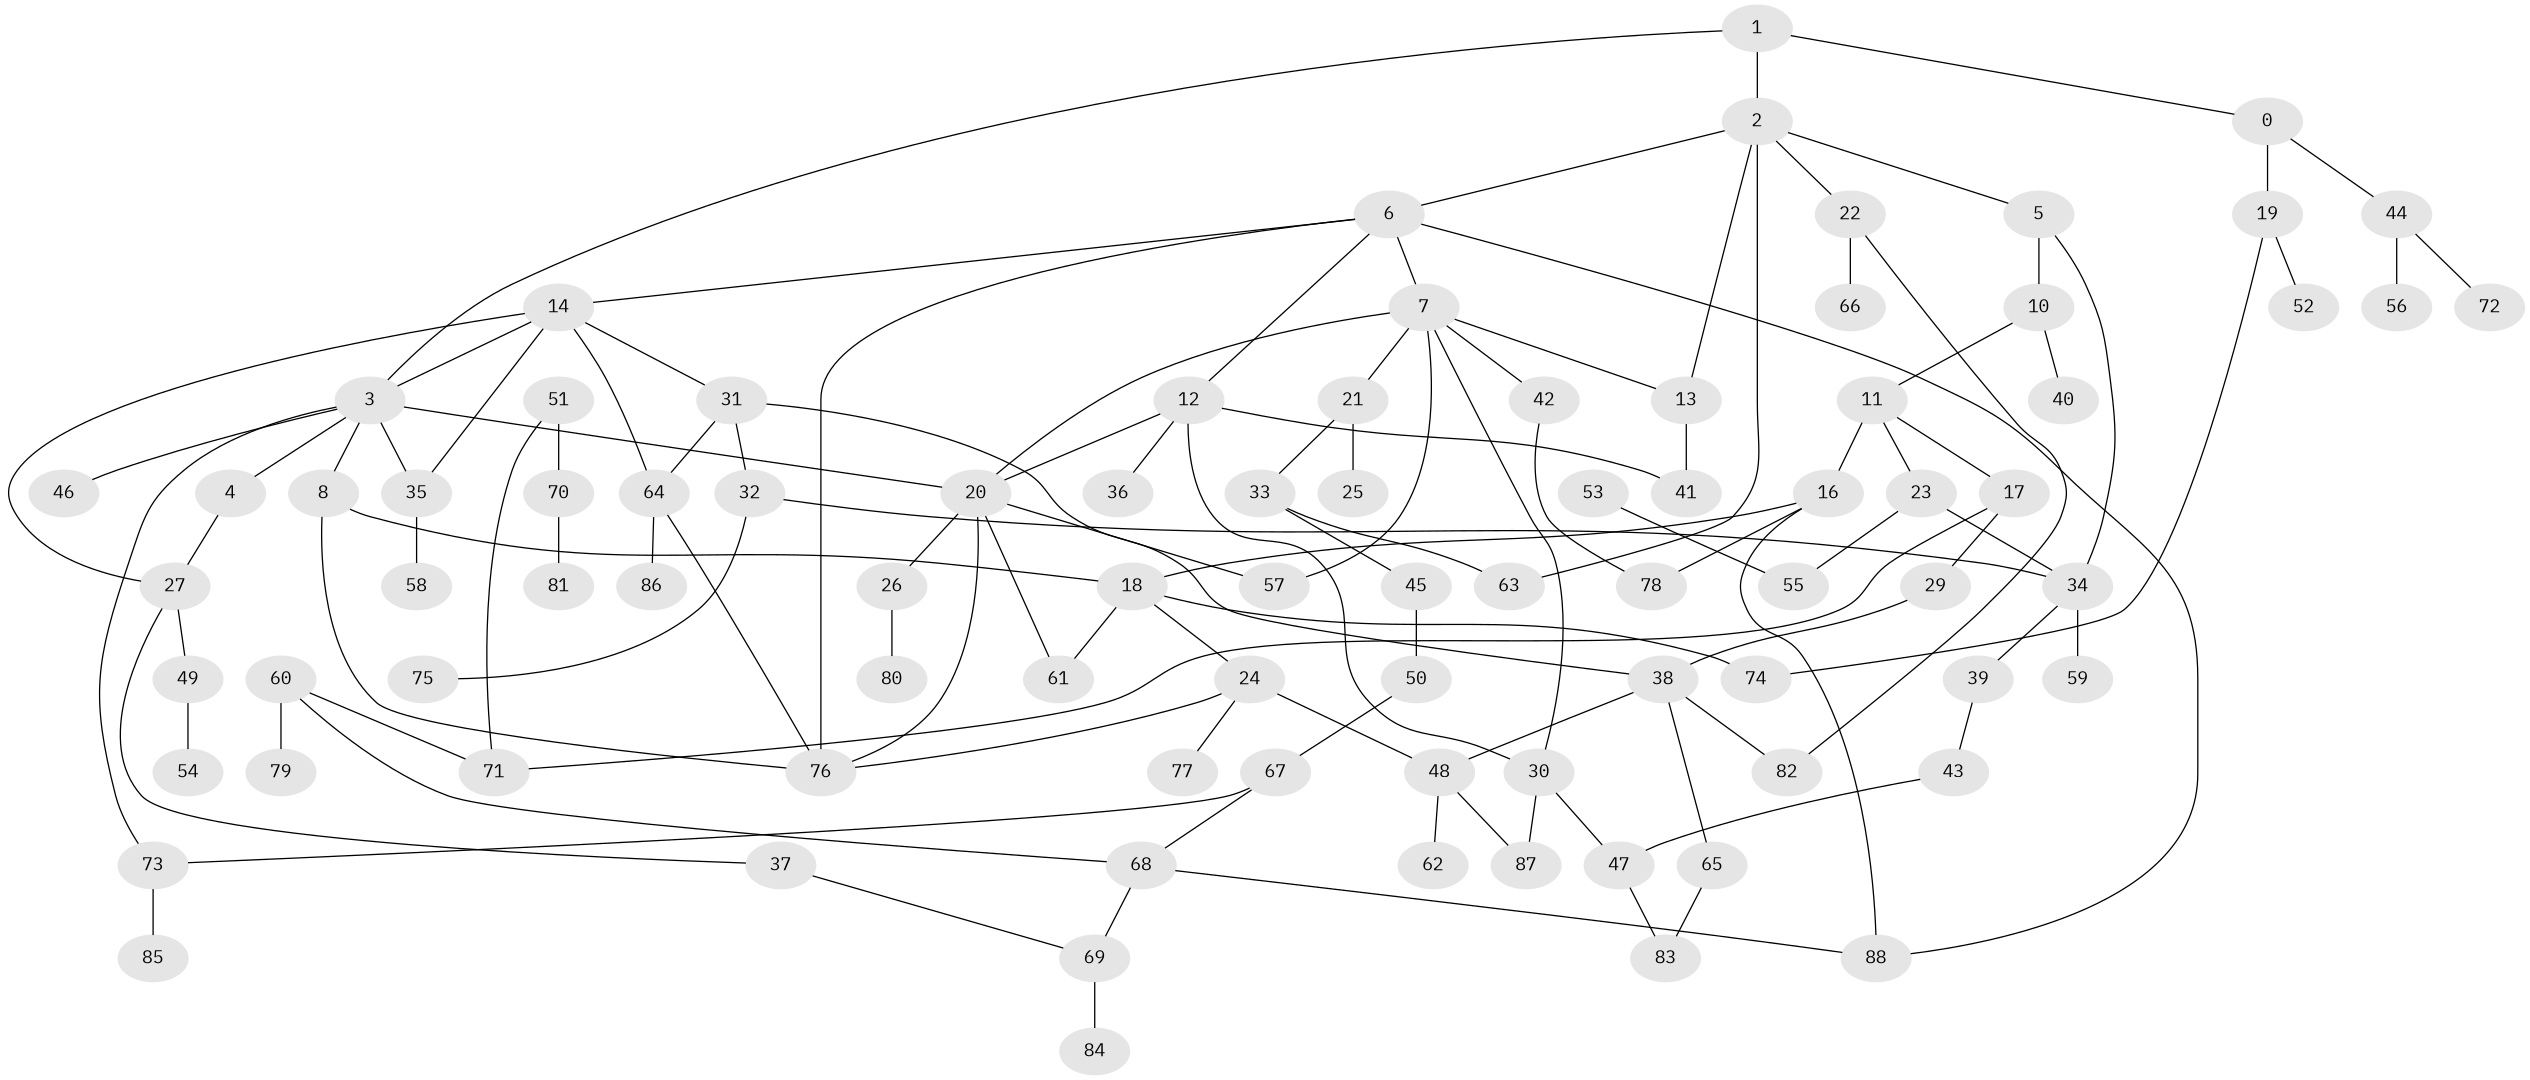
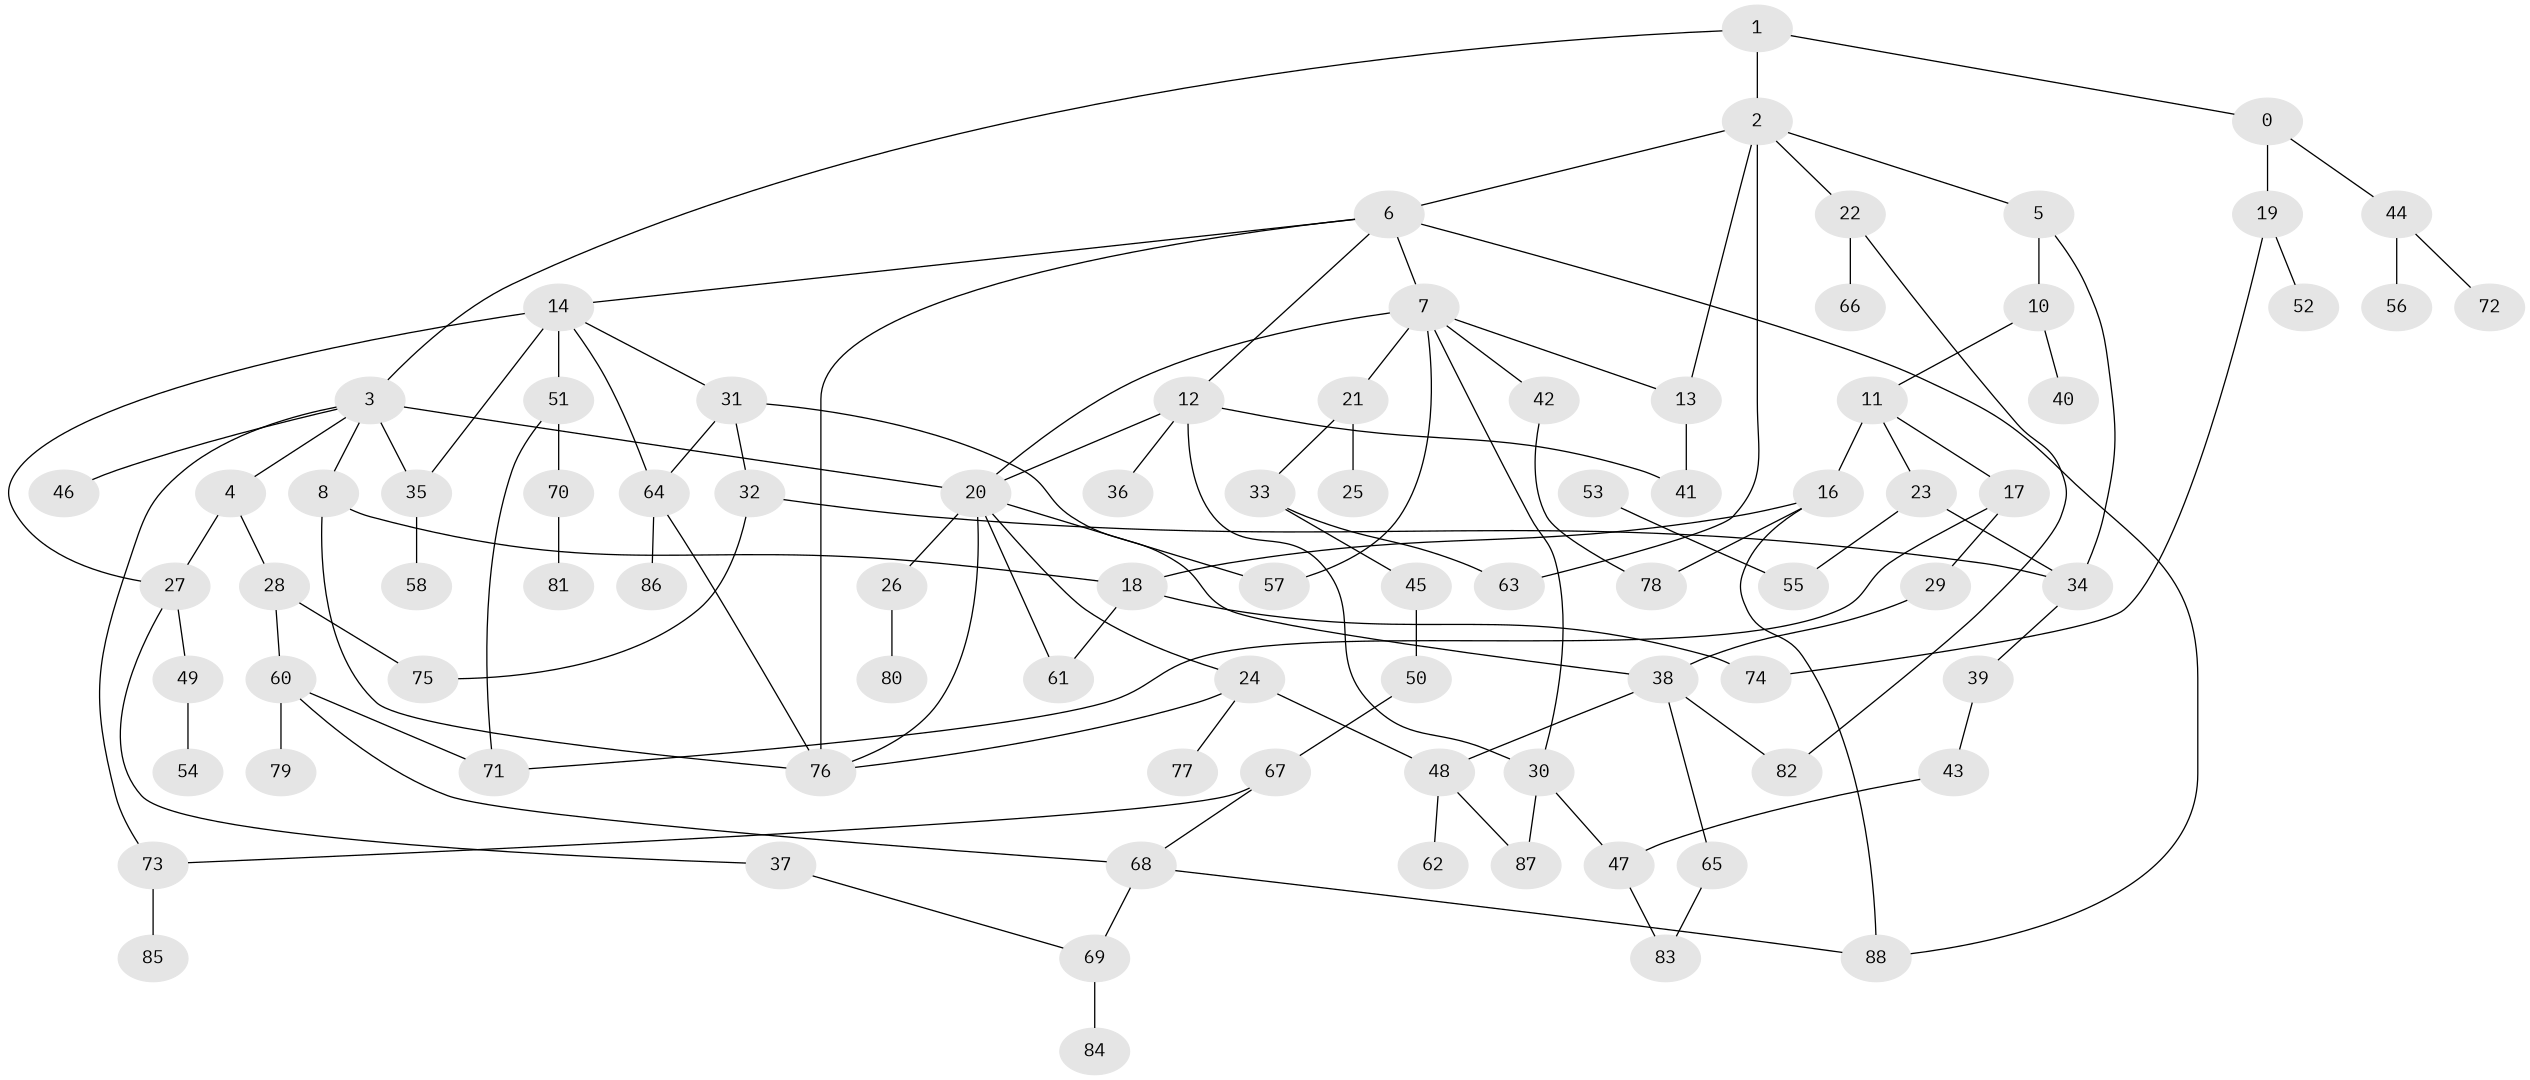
(464, 354) -> (559, 354)
none -> (275, 586)
(1191, 633) -> (1091, 613)
(2078, 679) -> none
